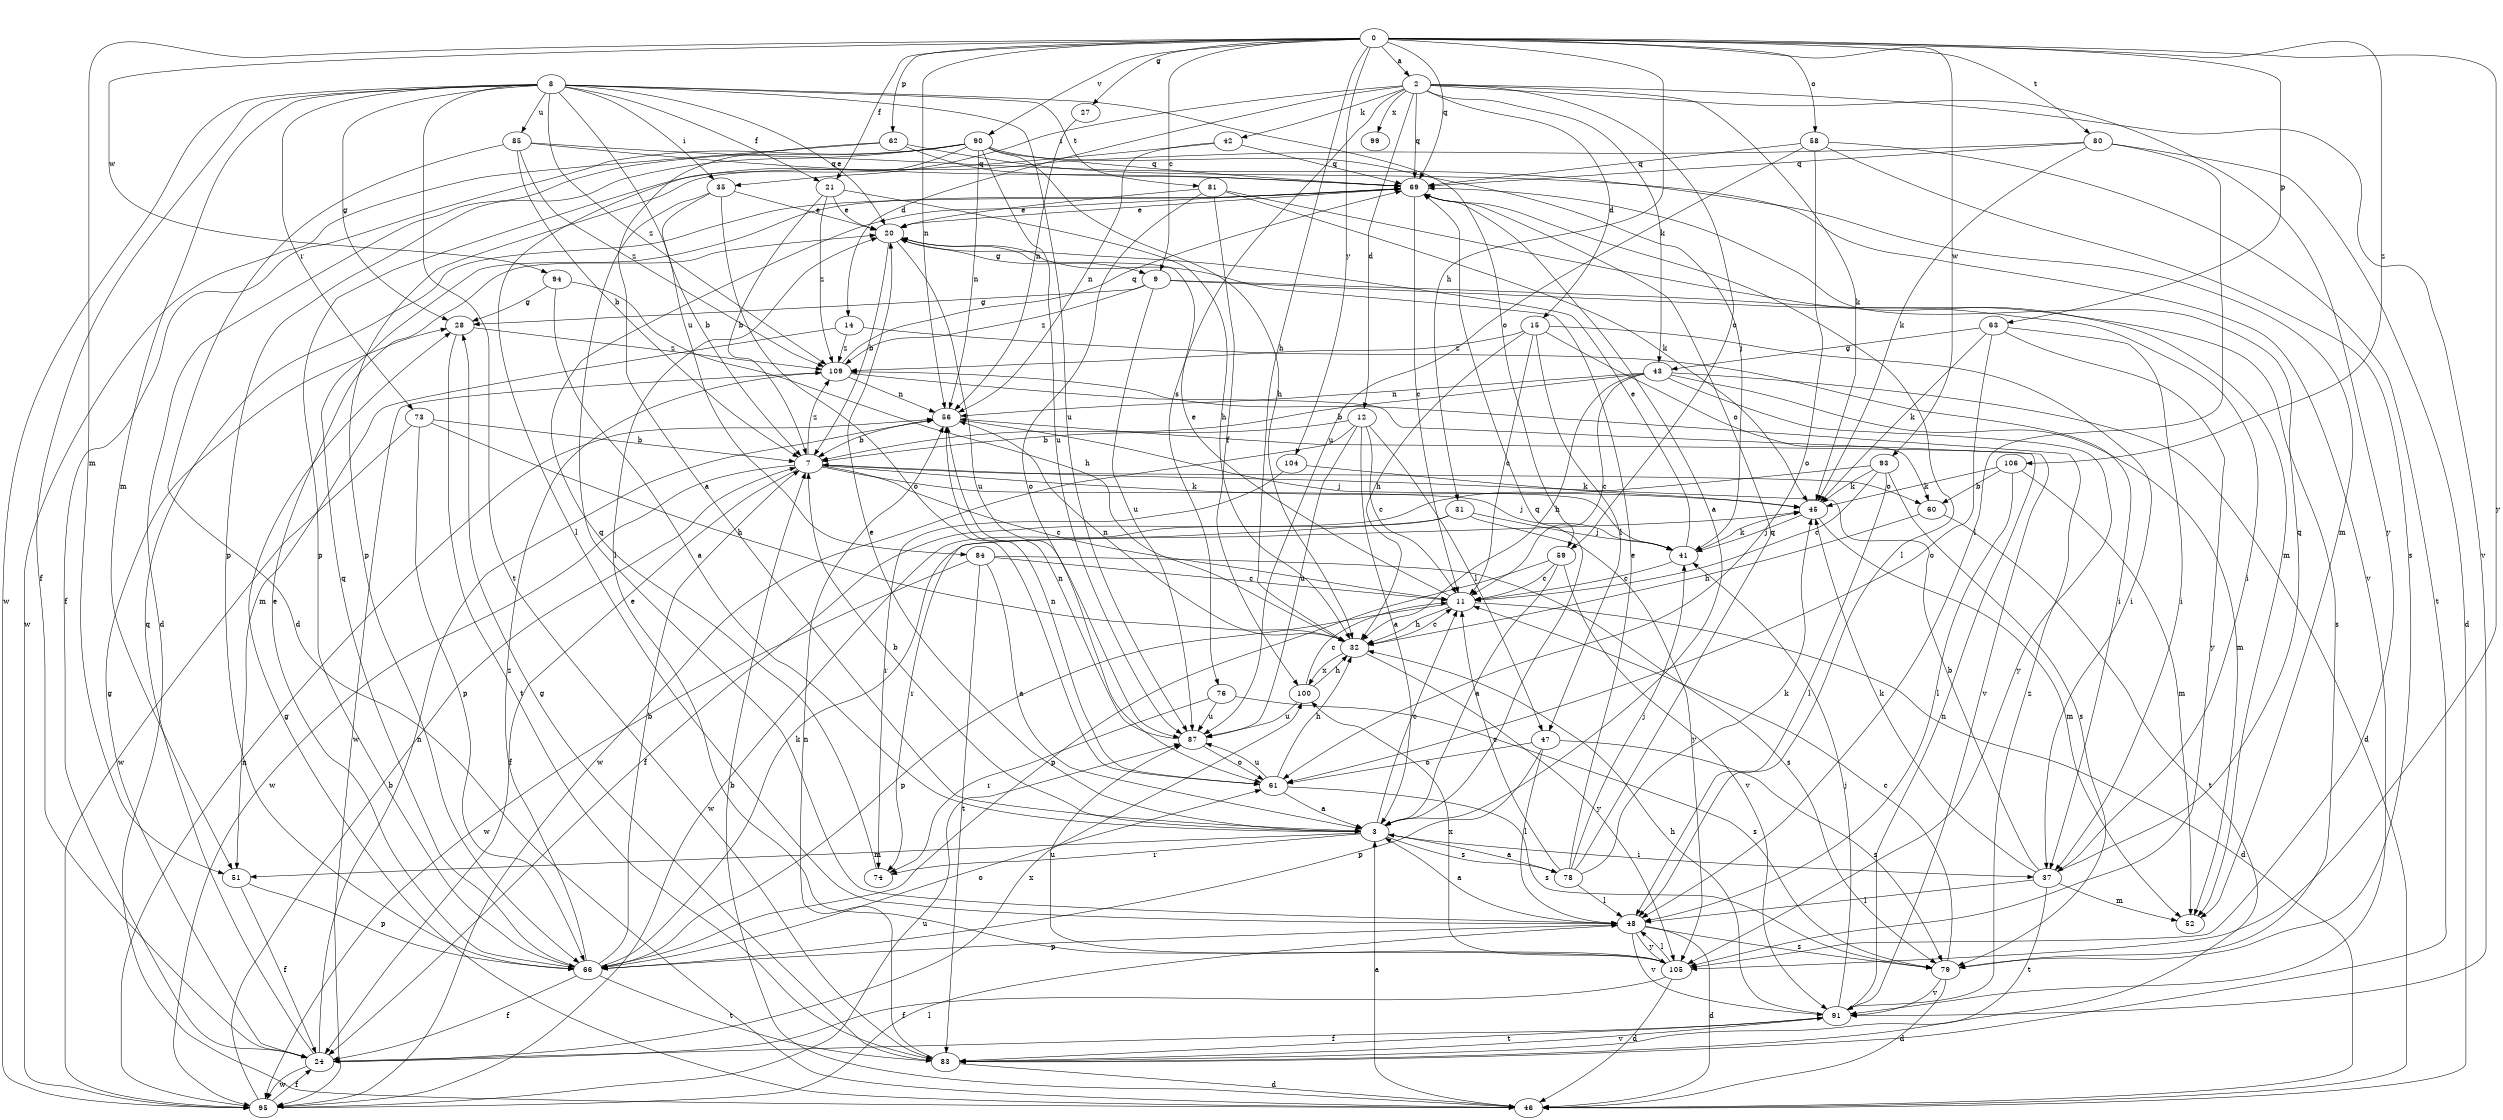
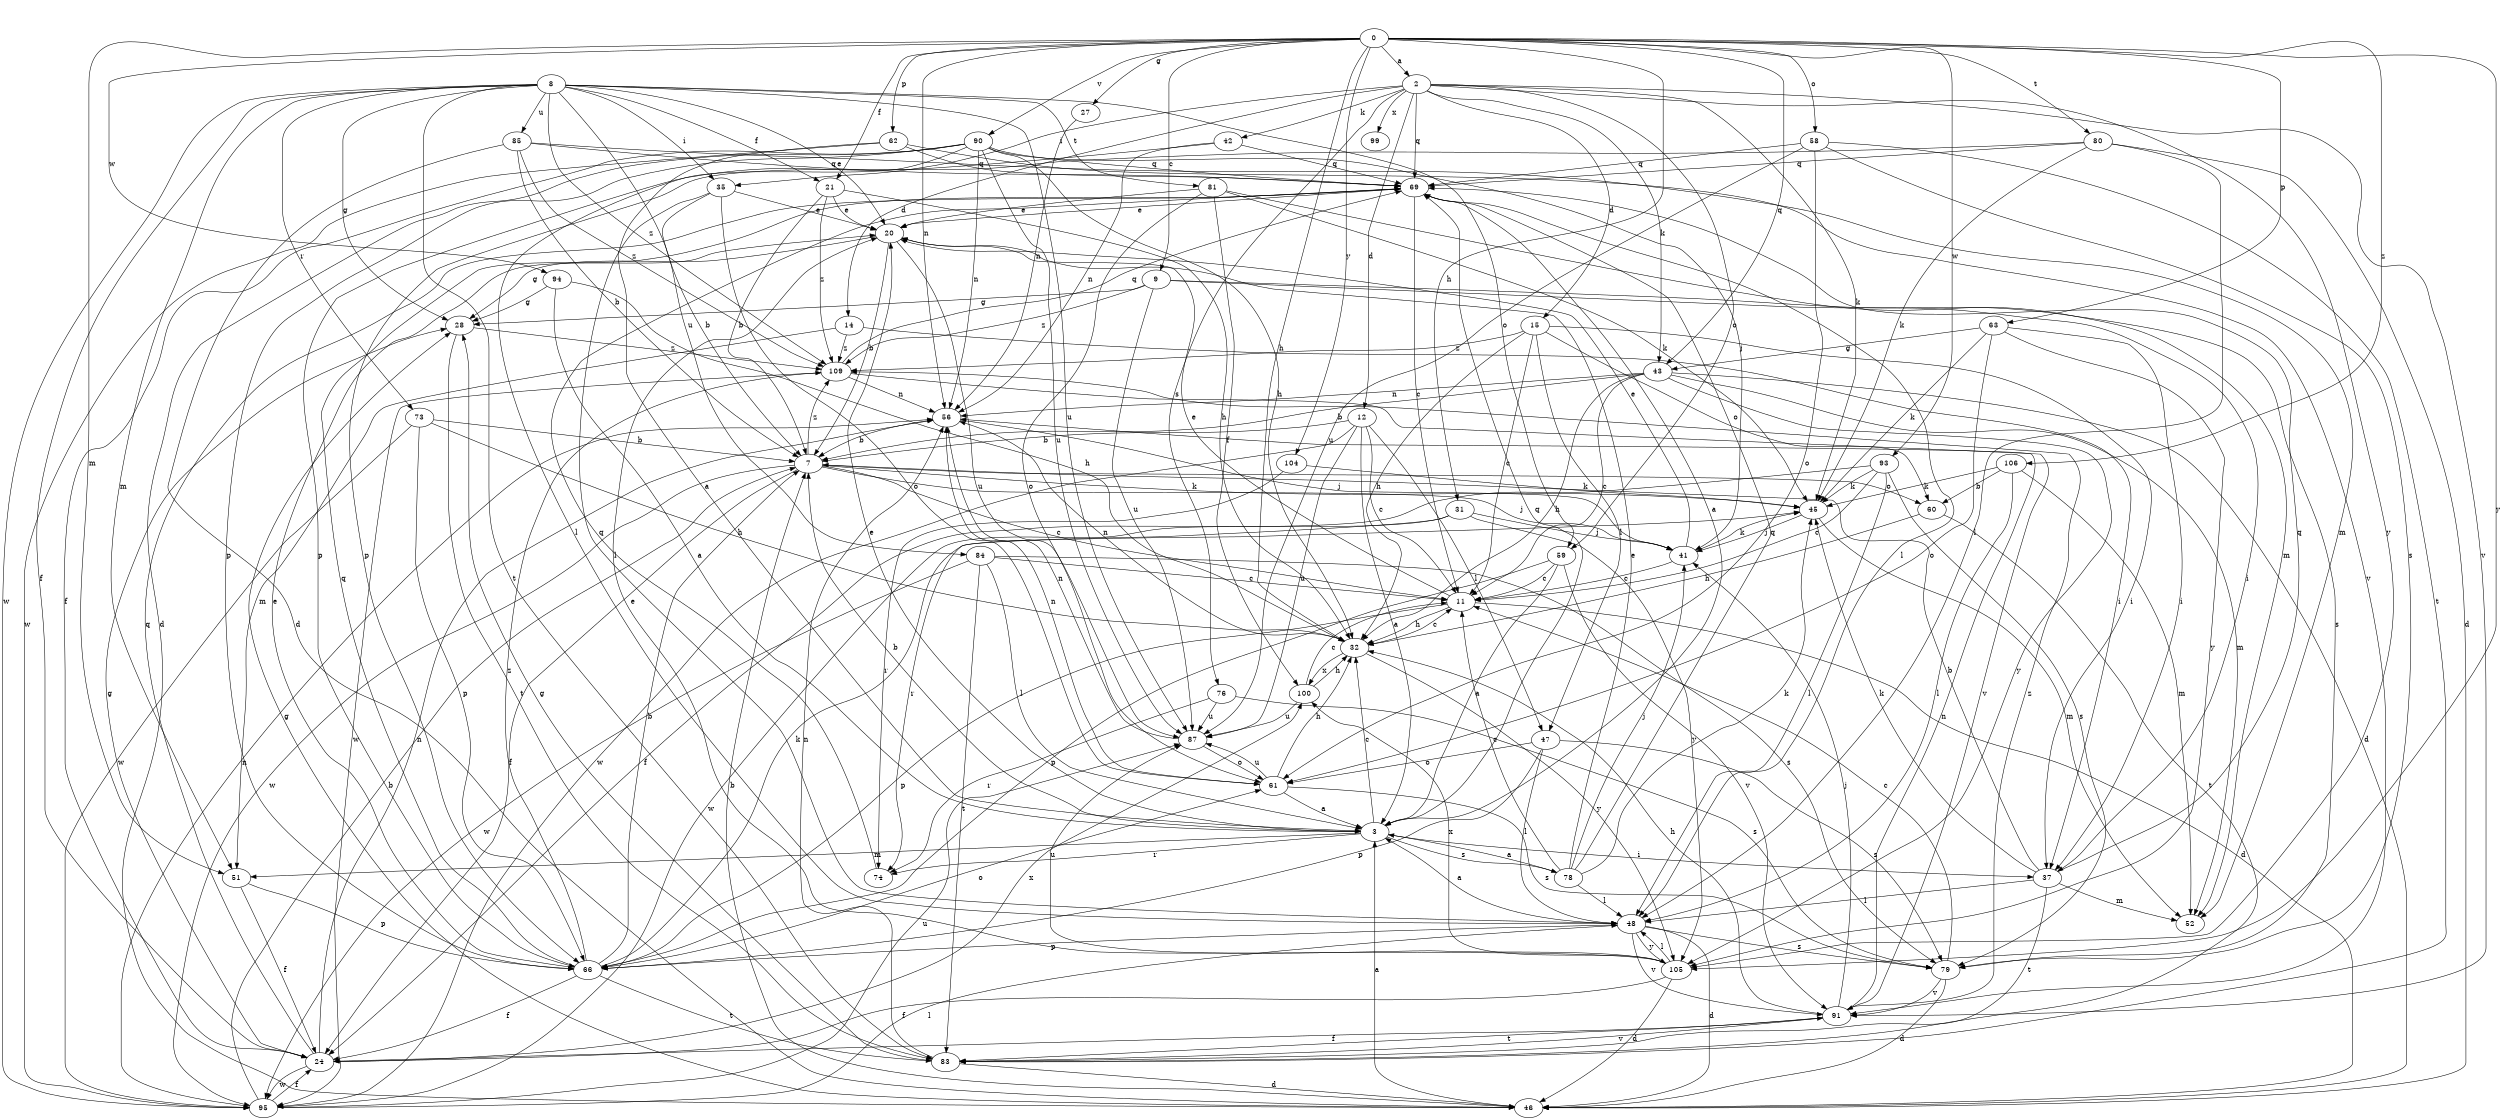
(1442, 92) -> (1745, 63)
(1020, 263) -> (709, 261)
(1022, 694) -> (1022, 694)
(1406, 733) -> (1365, 742)
